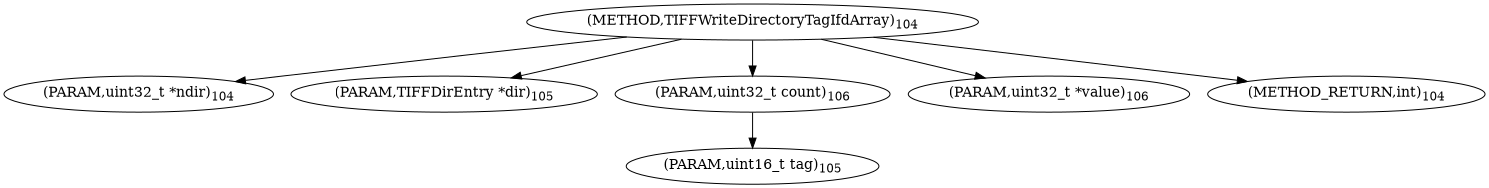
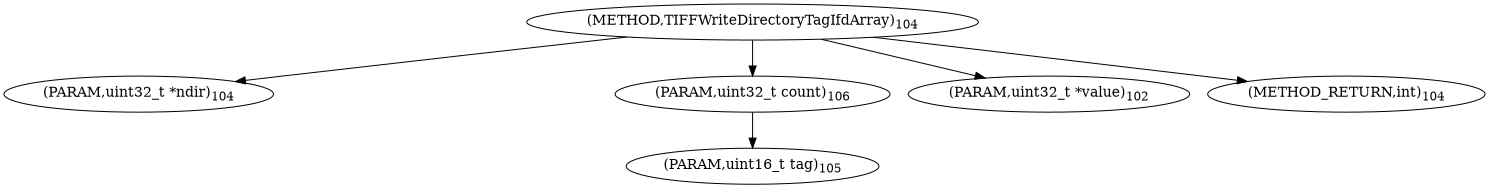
(1138, 93) -> (1138, 93)
(444, 94) -> none
